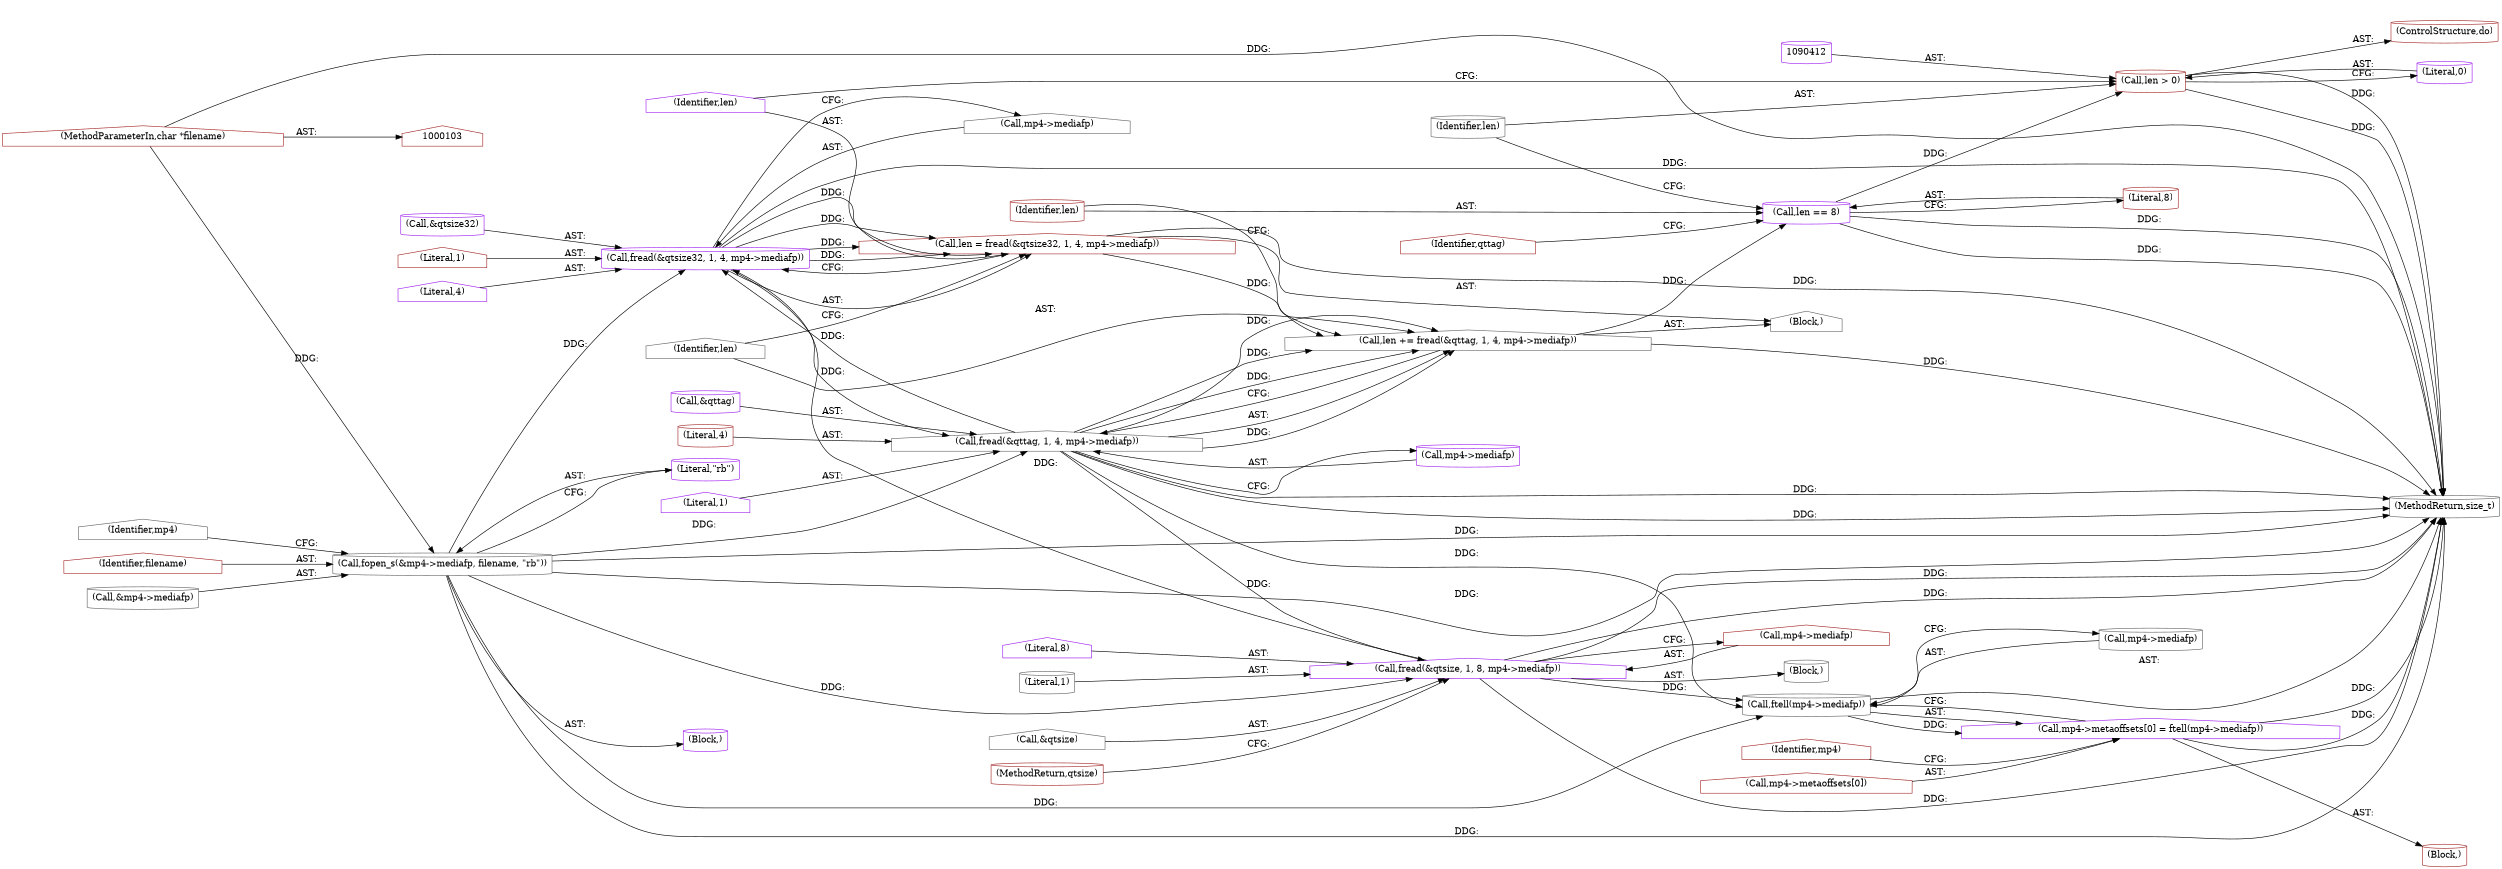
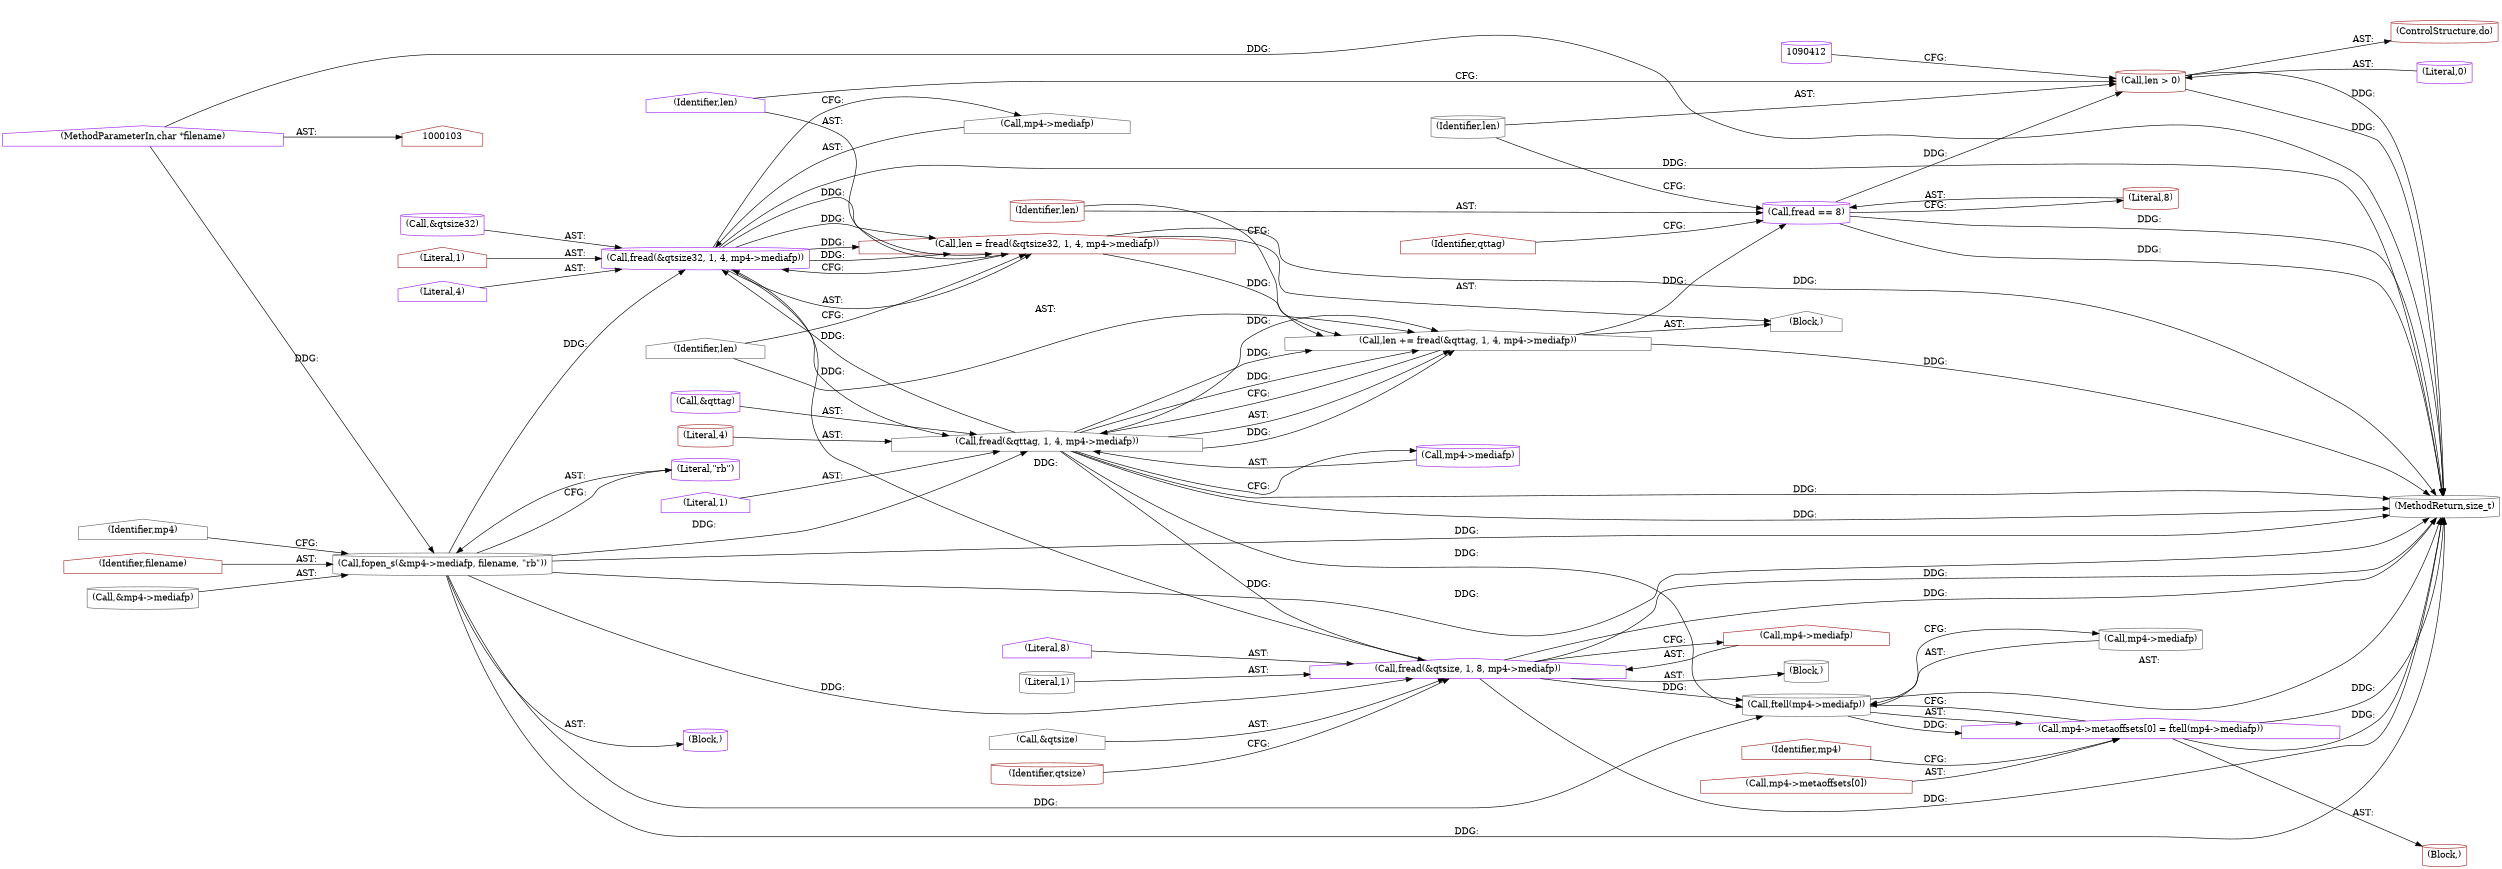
(1937, 58) -> (1937, 58)
(2293, 82) -> none
(143, 137) -> (143, 137)
(1806, 213) -> (1806, 213)
(1047, 774) -> (1047, 774)
